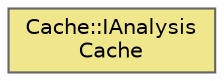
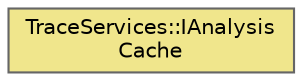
(112, 40) -> (151, 40)
